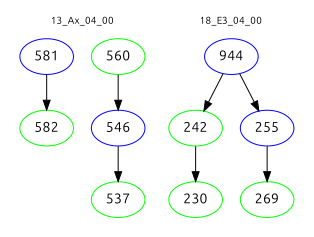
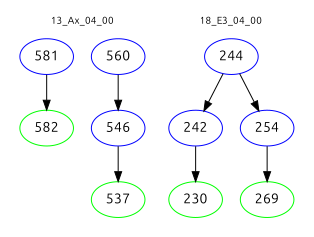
(118, 57) -> (118, 57)
(231, 57) -> (231, 57)
(196, 128) -> (196, 128)
(267, 128) -> (267, 128)
